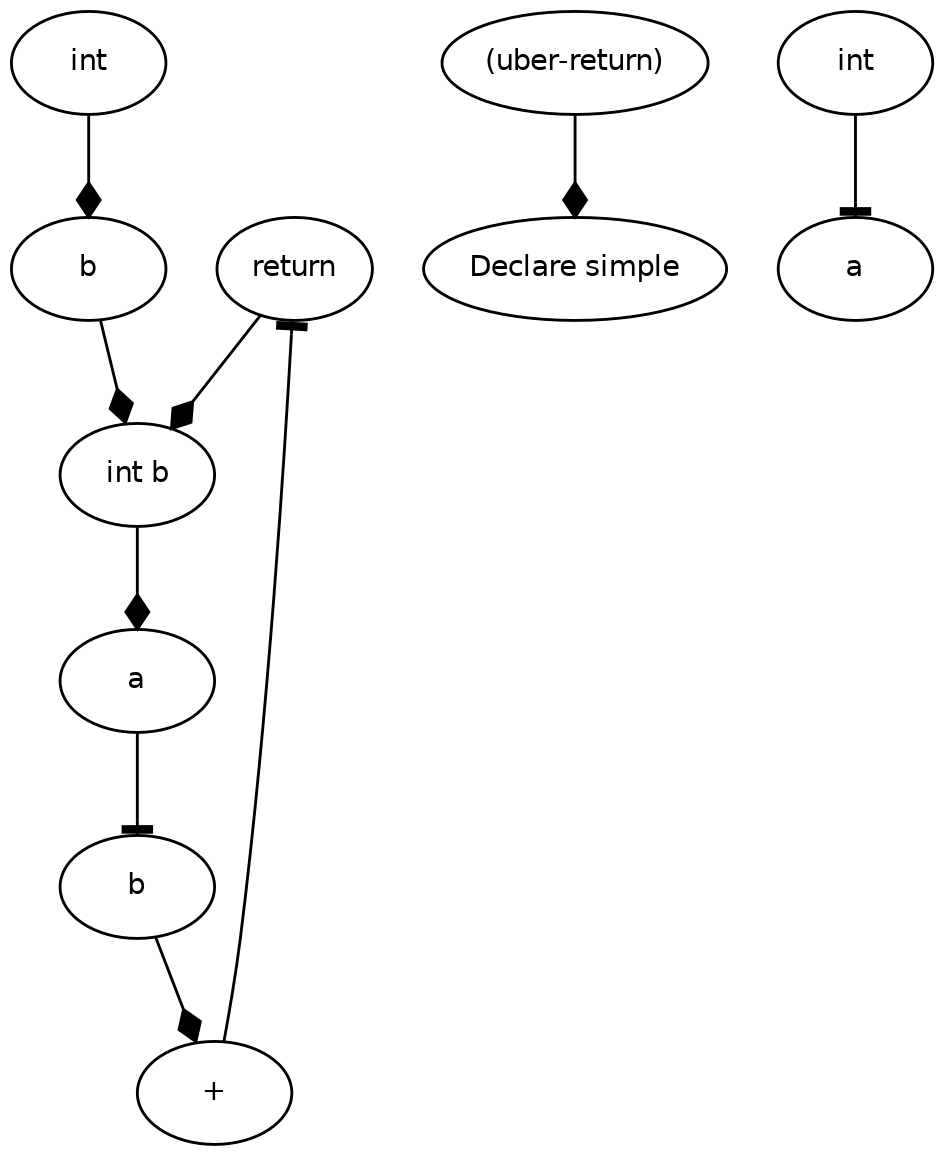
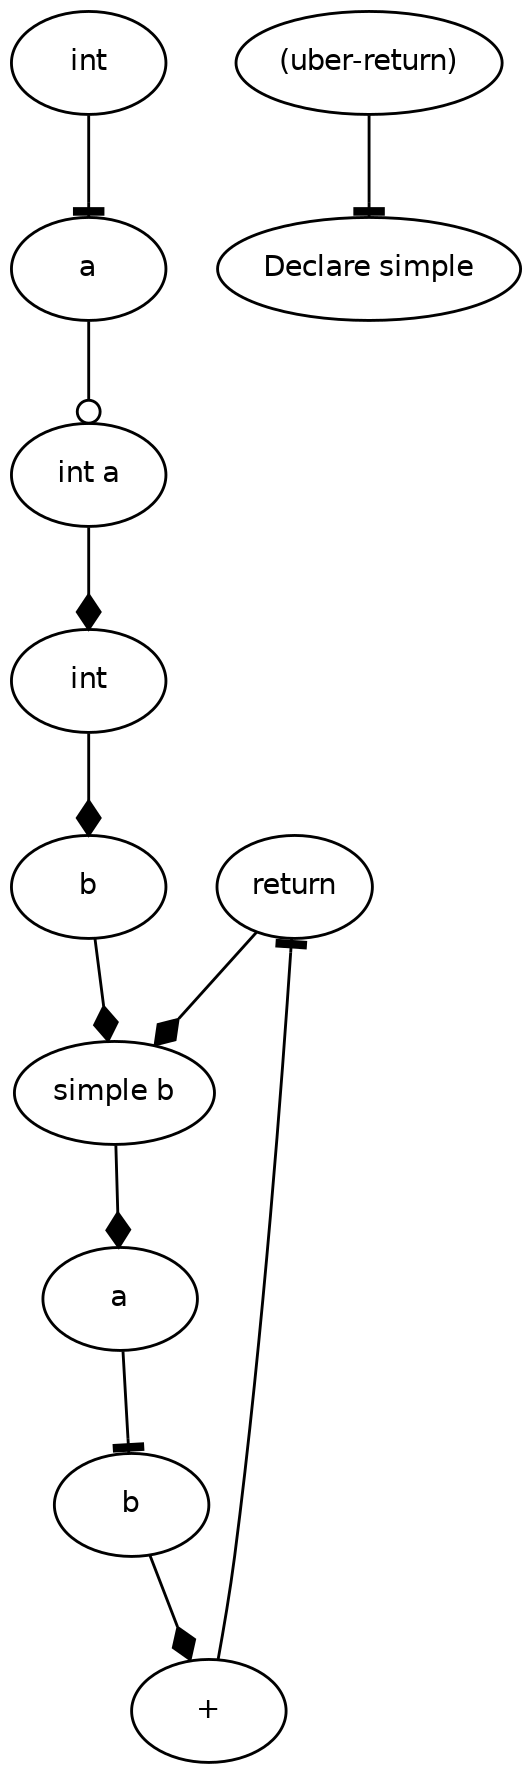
(575, 149) -> (369, 159)
none -> (89, 475)
(137, 475) -> (114, 1093)
